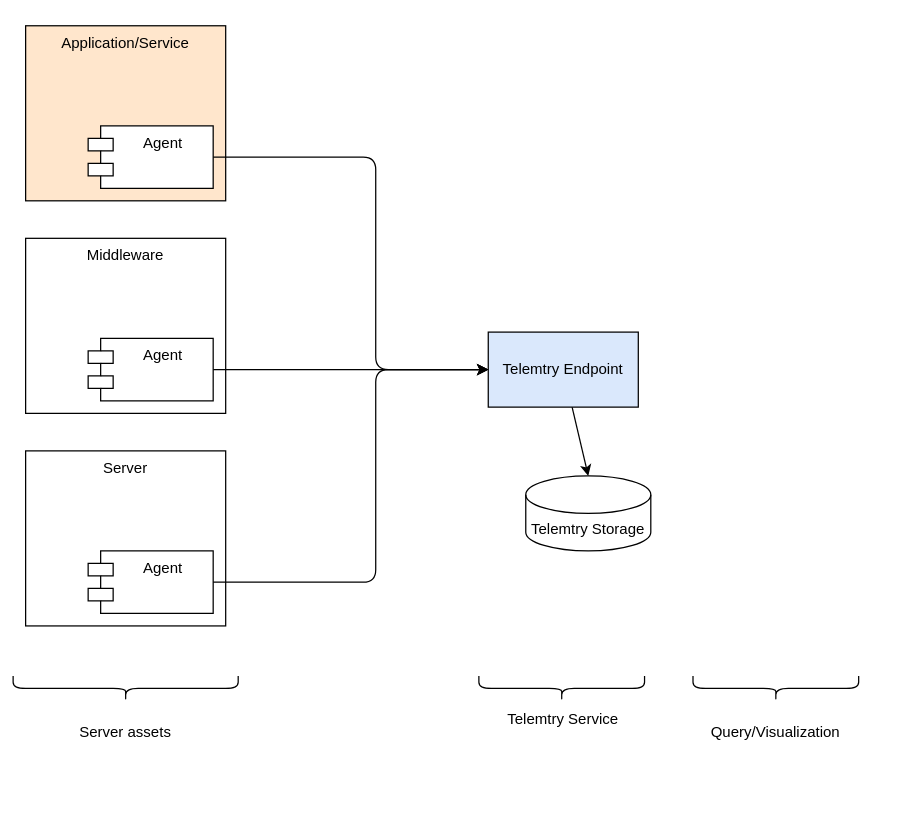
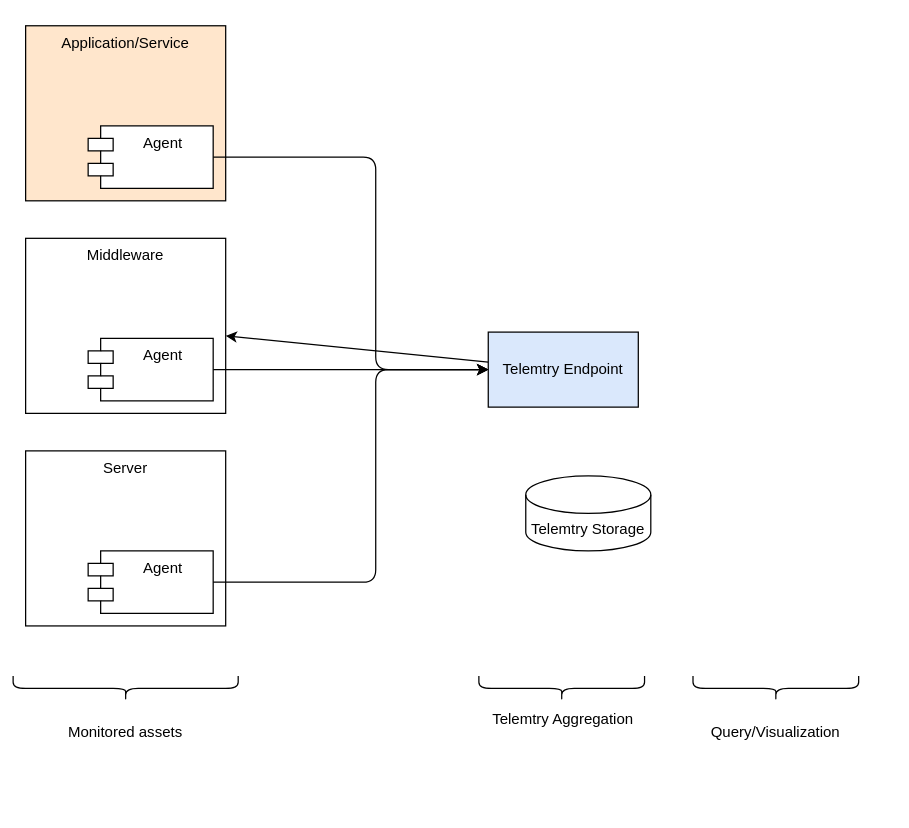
(579, 437) -> (361, 349)
(563, 719) -> (563, 719)
(126, 732) -> (126, 732)
